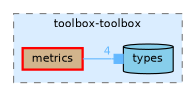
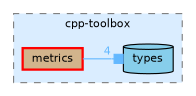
(98, 24) -> (98, 24)
